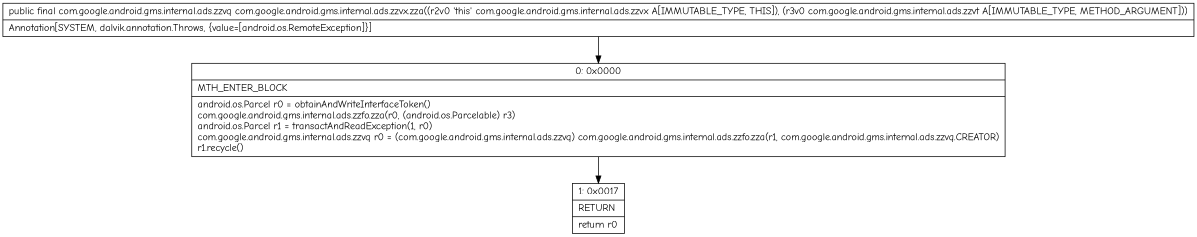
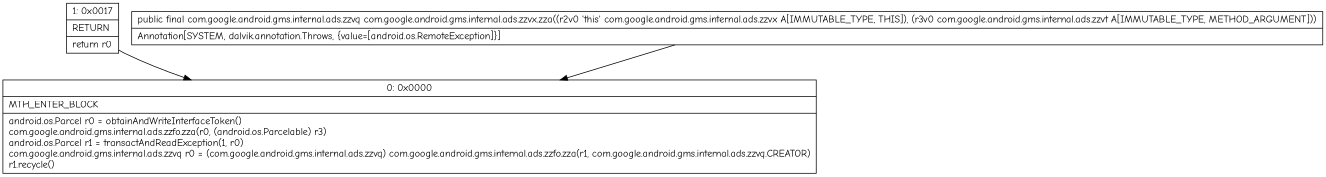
(598, 166) -> (151, 65)
